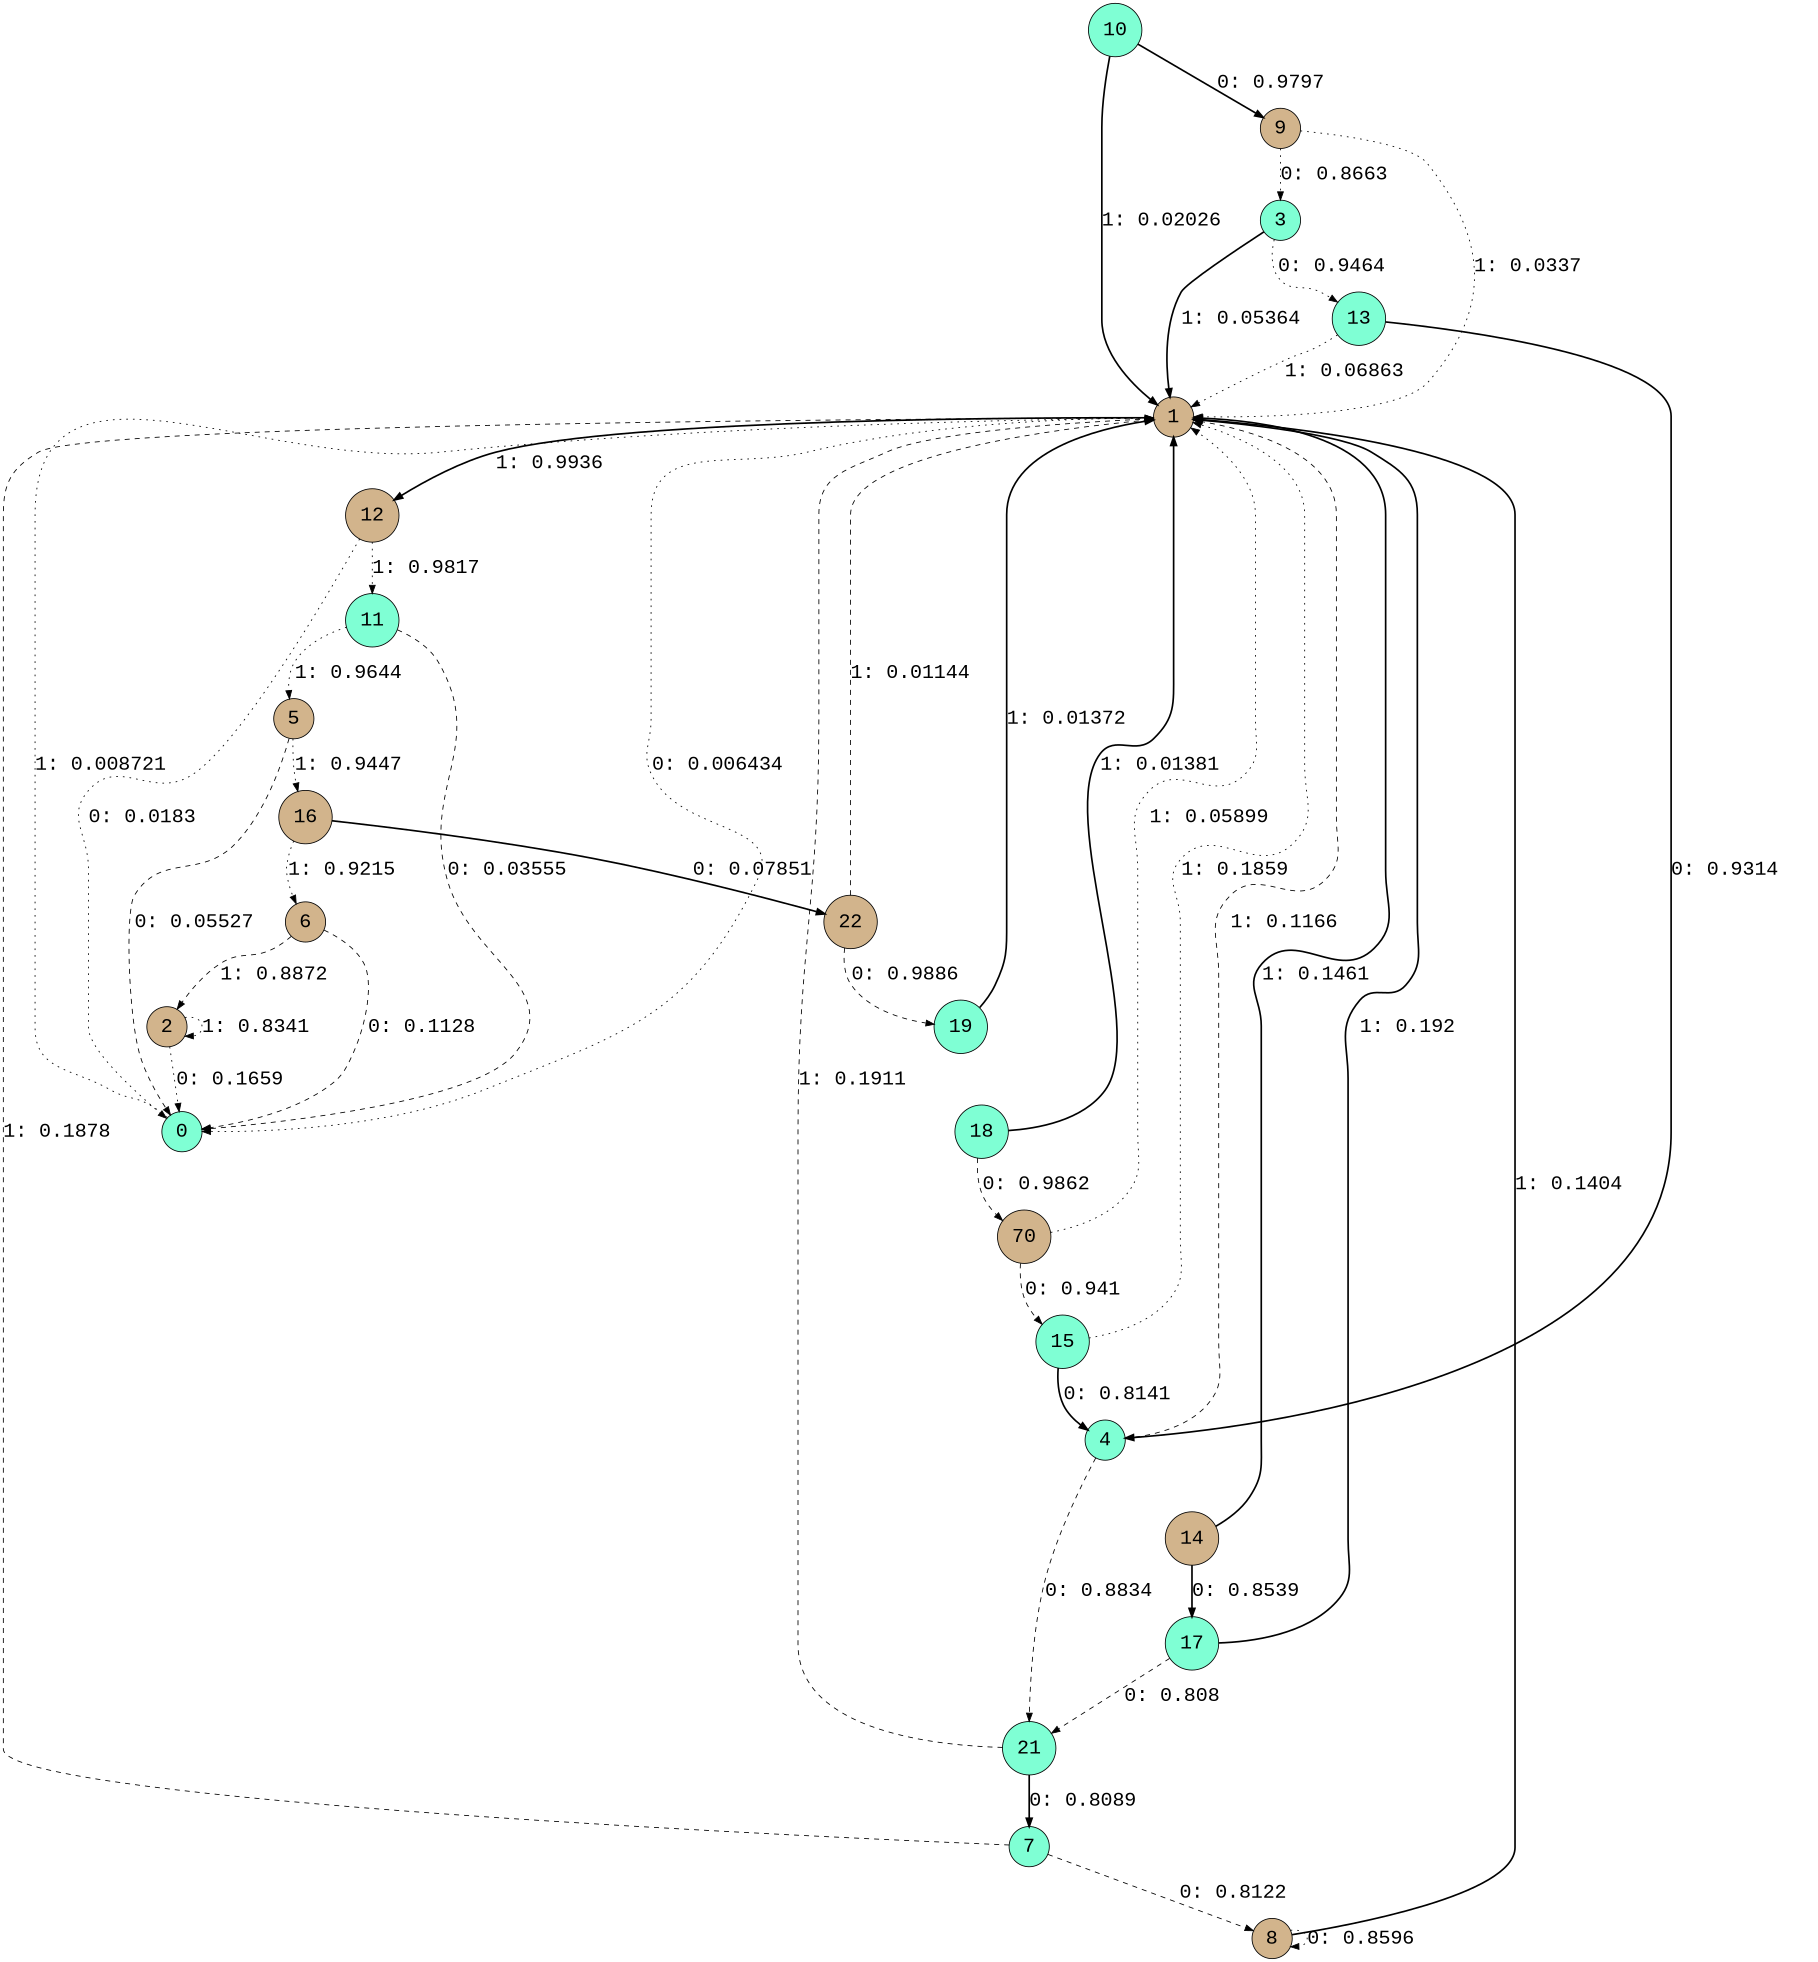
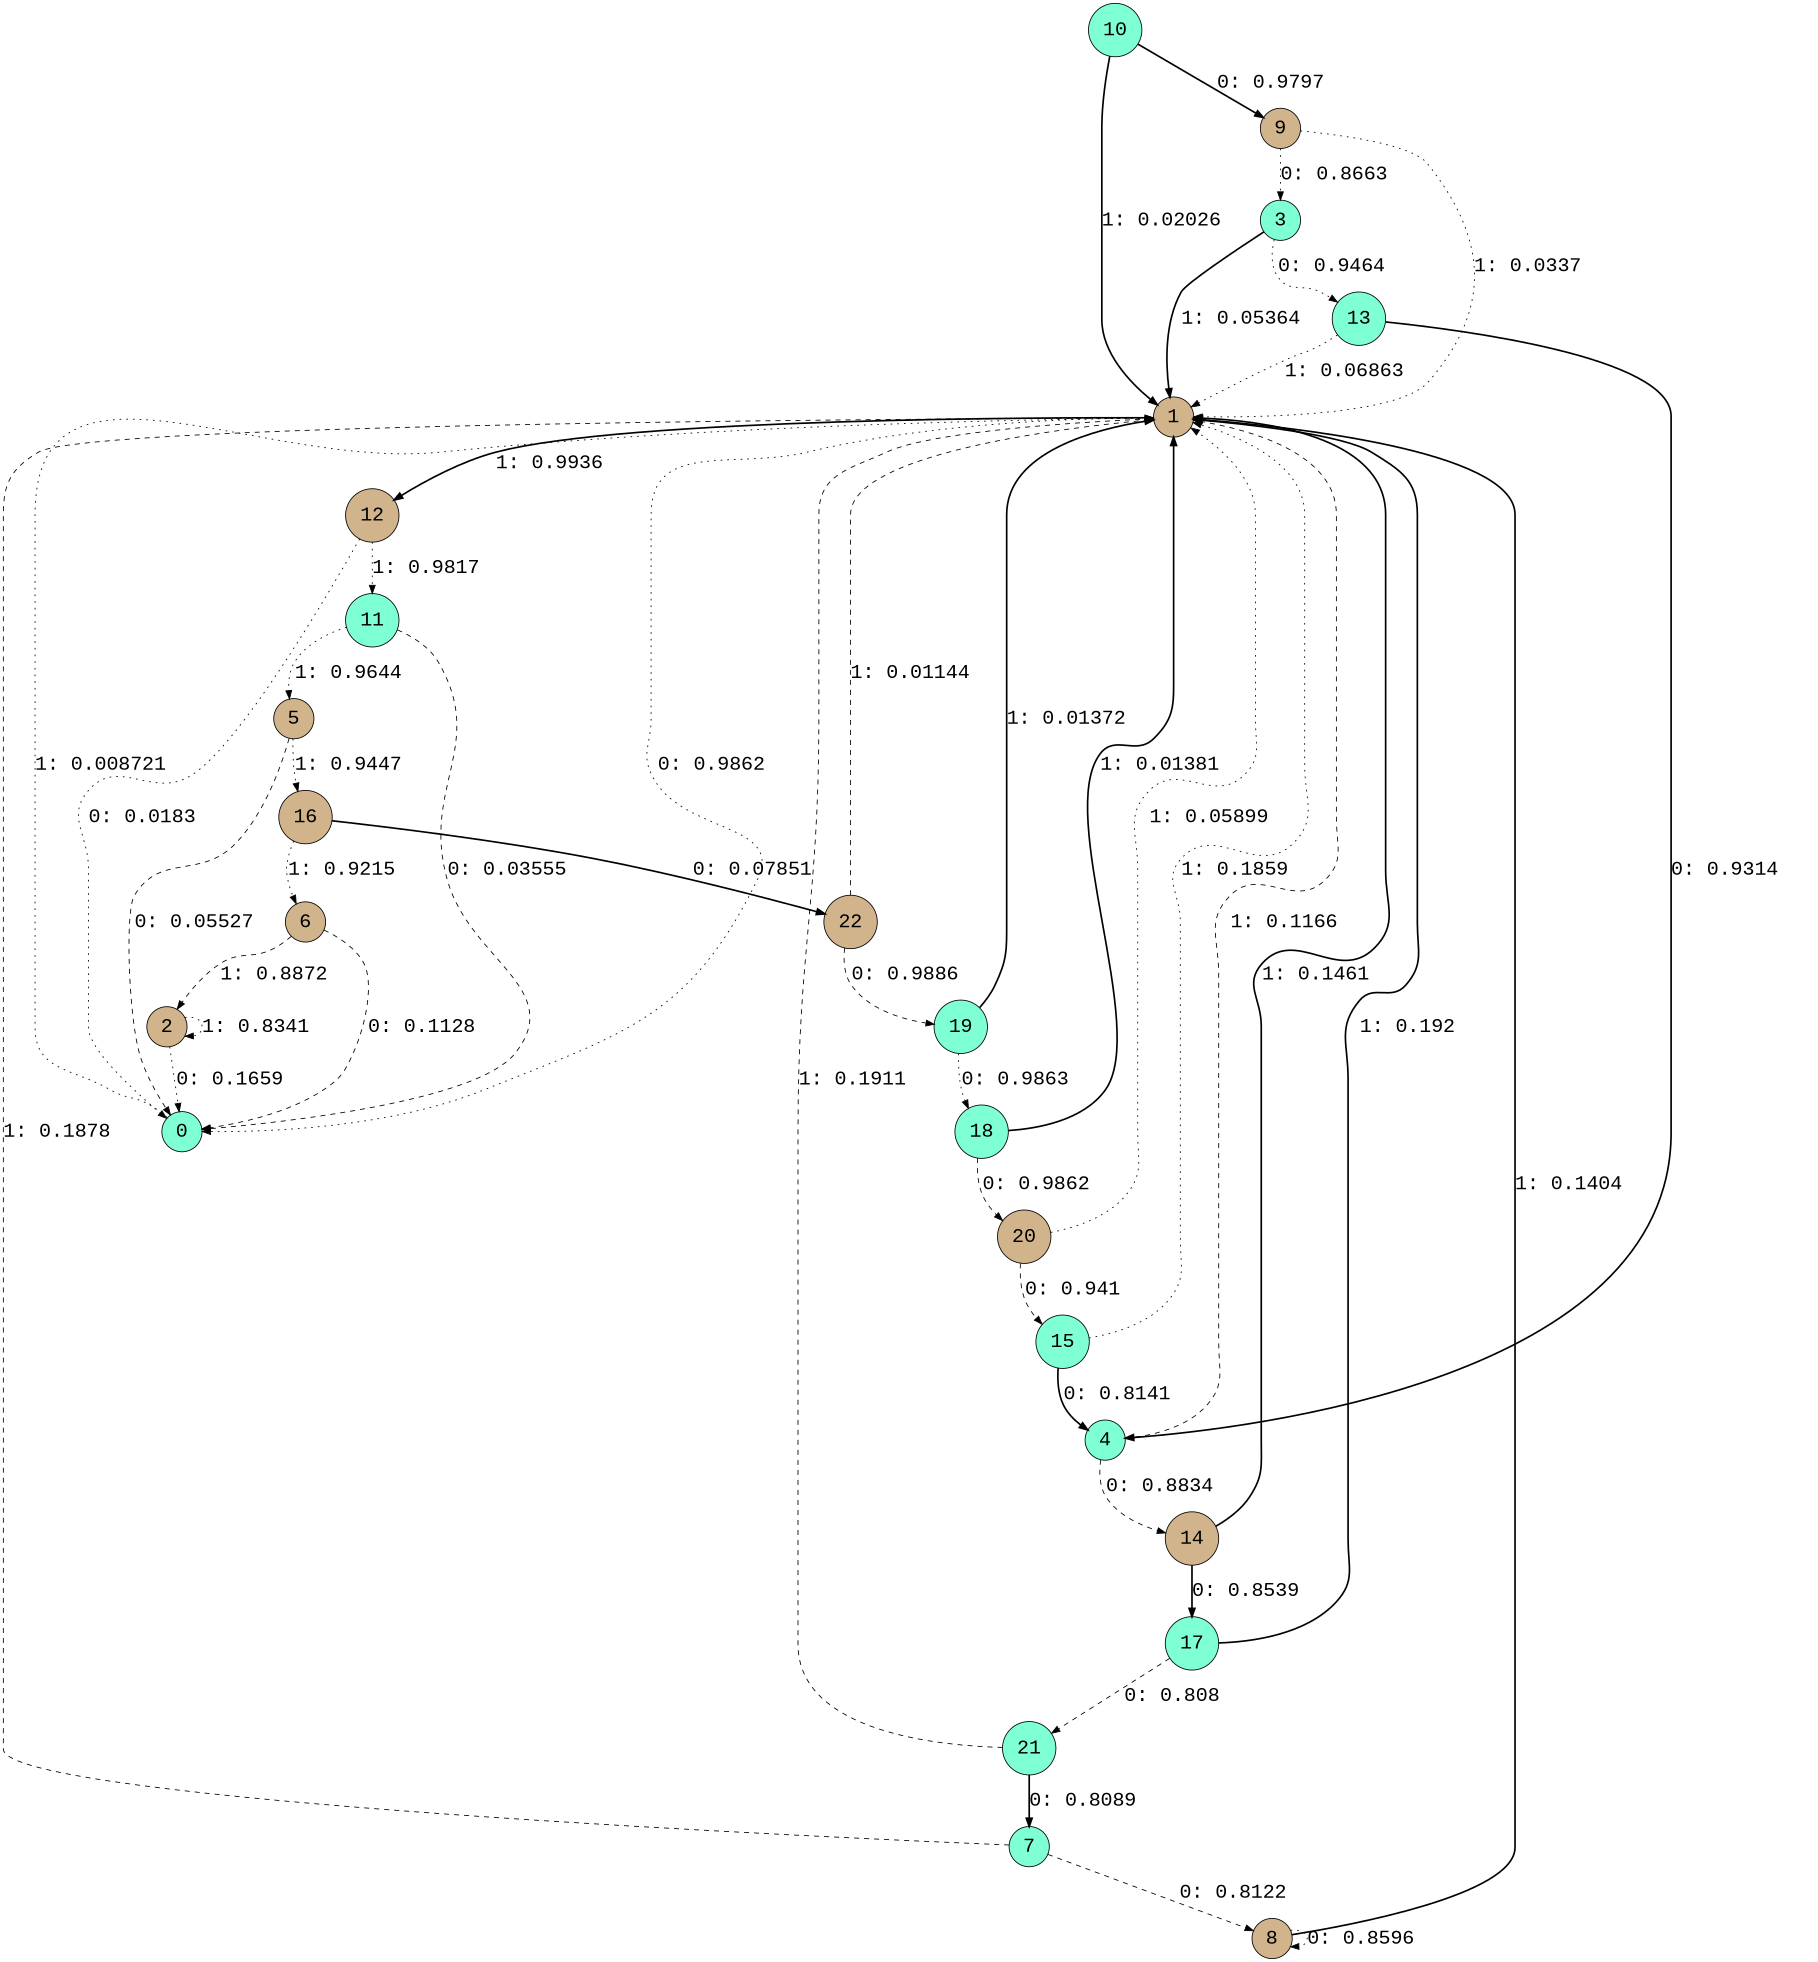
(730, 765) -> (730, 765)
none -> (959, 1077)
(1024, 1237) -> (1024, 1237)
(1045, 1581) -> (1114, 1506)
